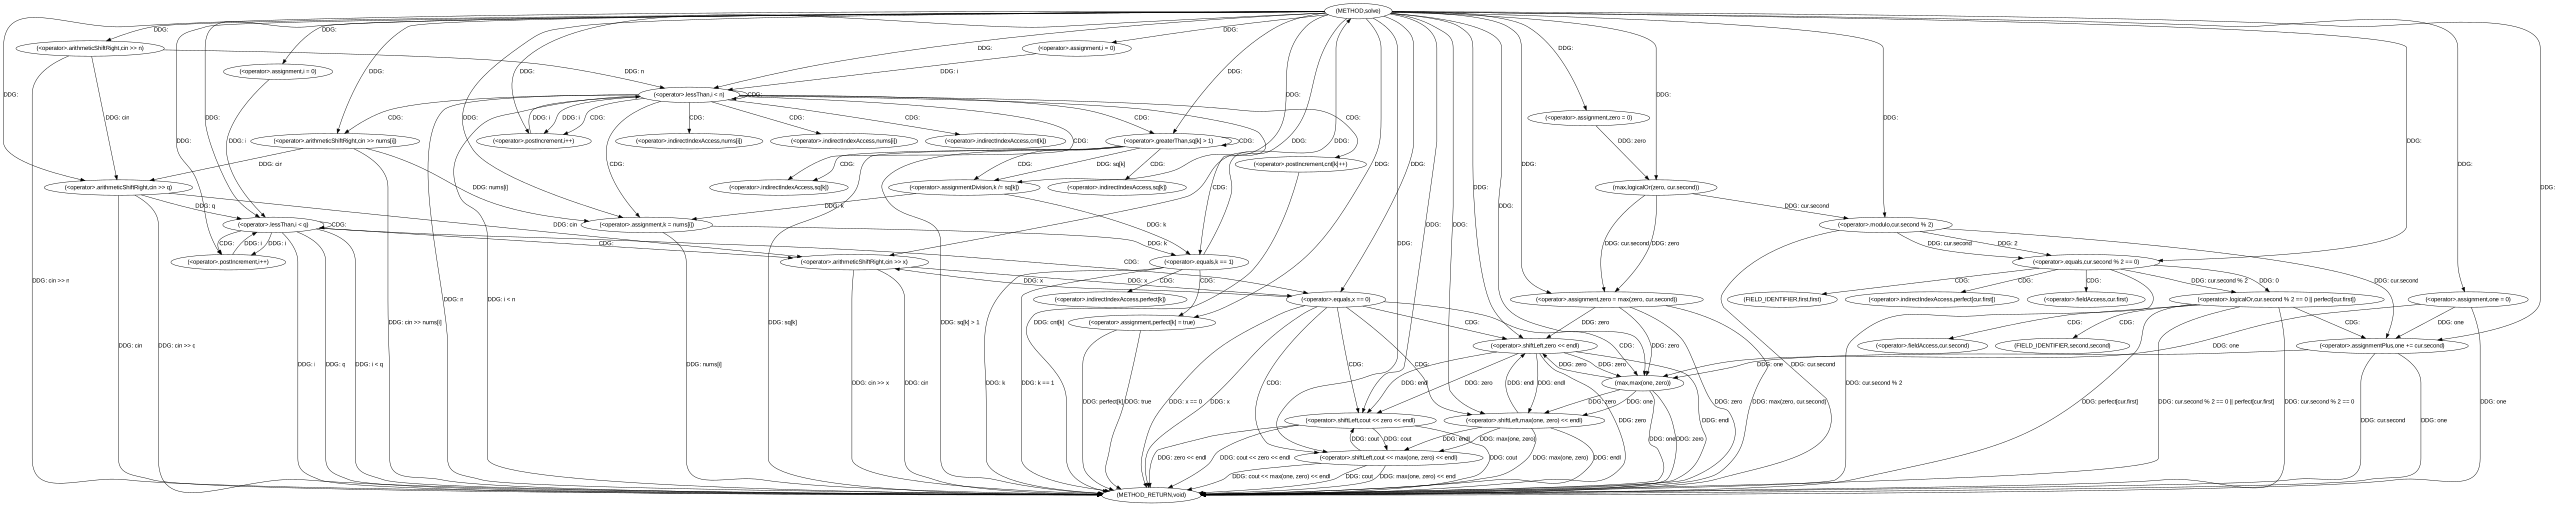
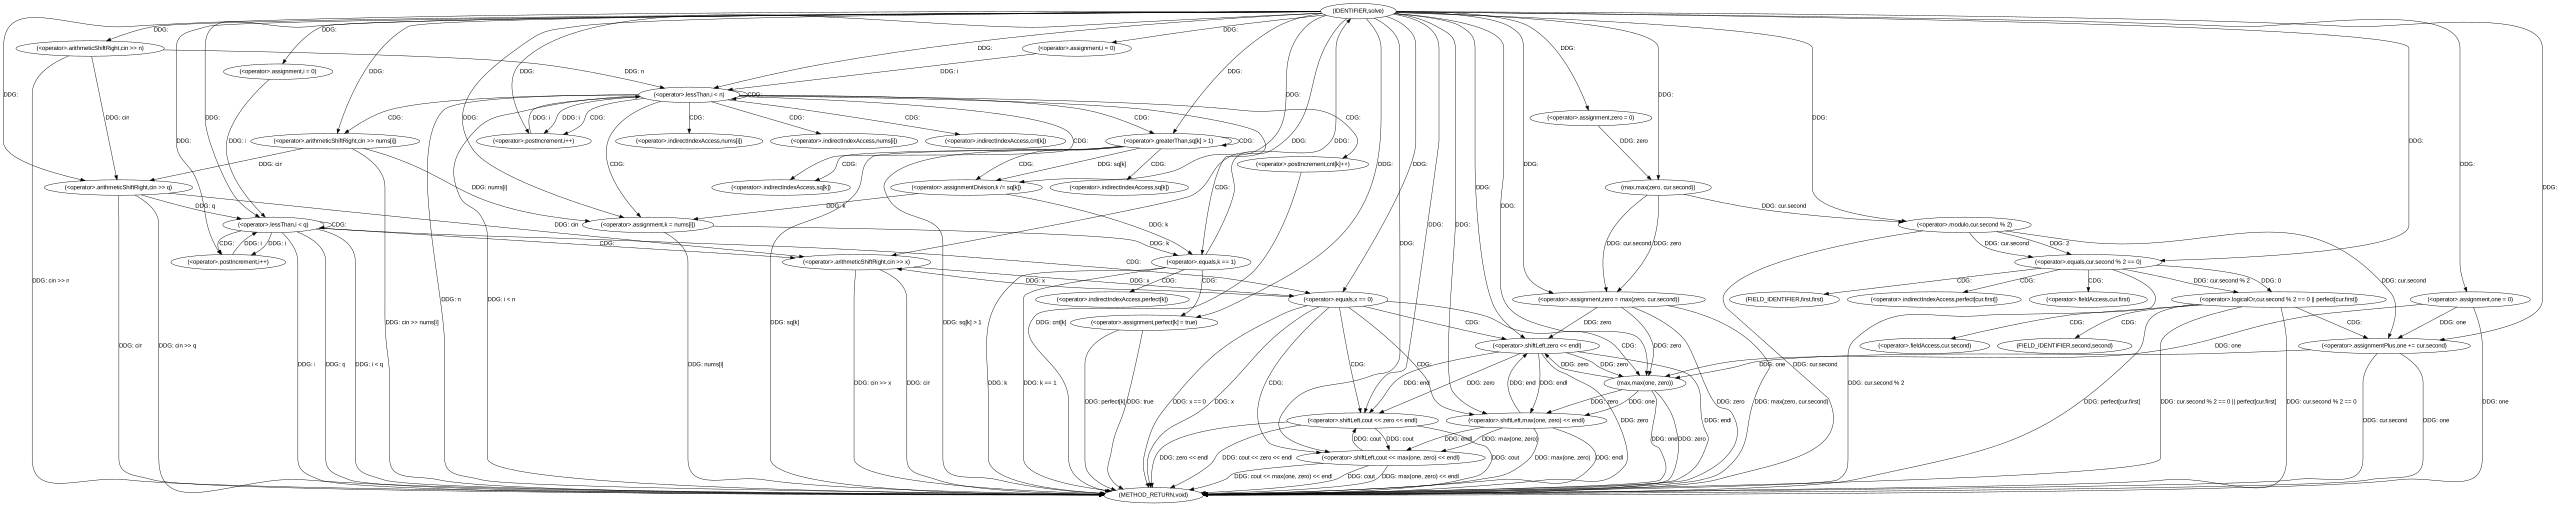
(1358, 11) -> (1358, 11)
(1656, 188) -> (1658, 188)
